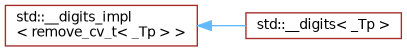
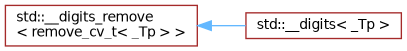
(101, 26) -> (101, 26)
